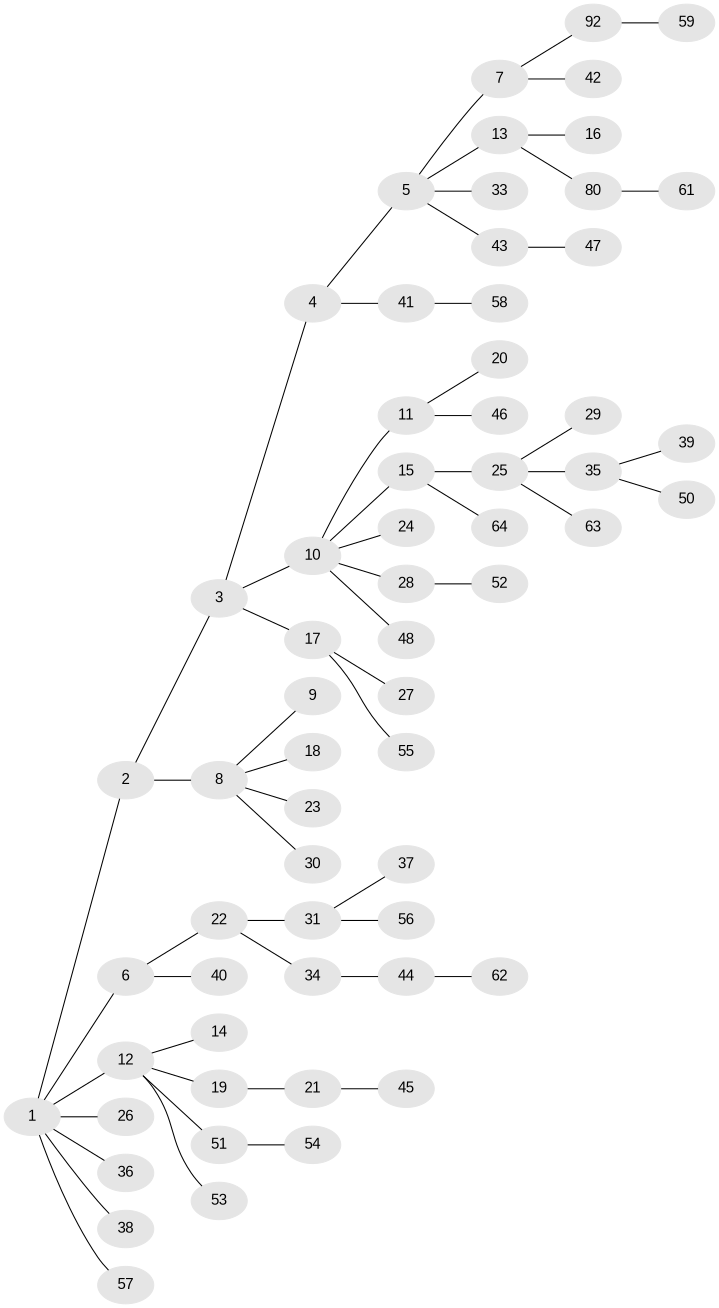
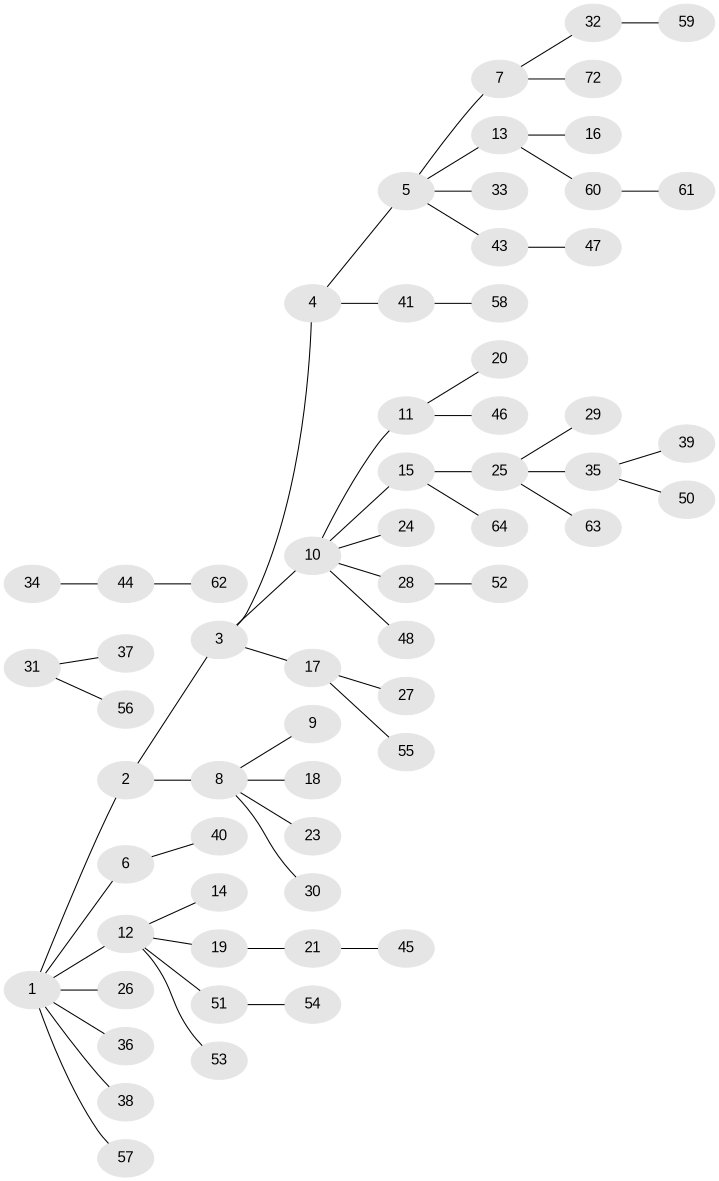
(593, 23) -> (593, 23)
(593, 79) -> (593, 79)
(593, 191) -> (593, 191)
(219, 920) -> none
